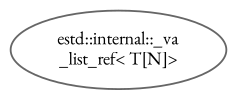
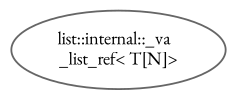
(119, 50) -> (119, 50)
